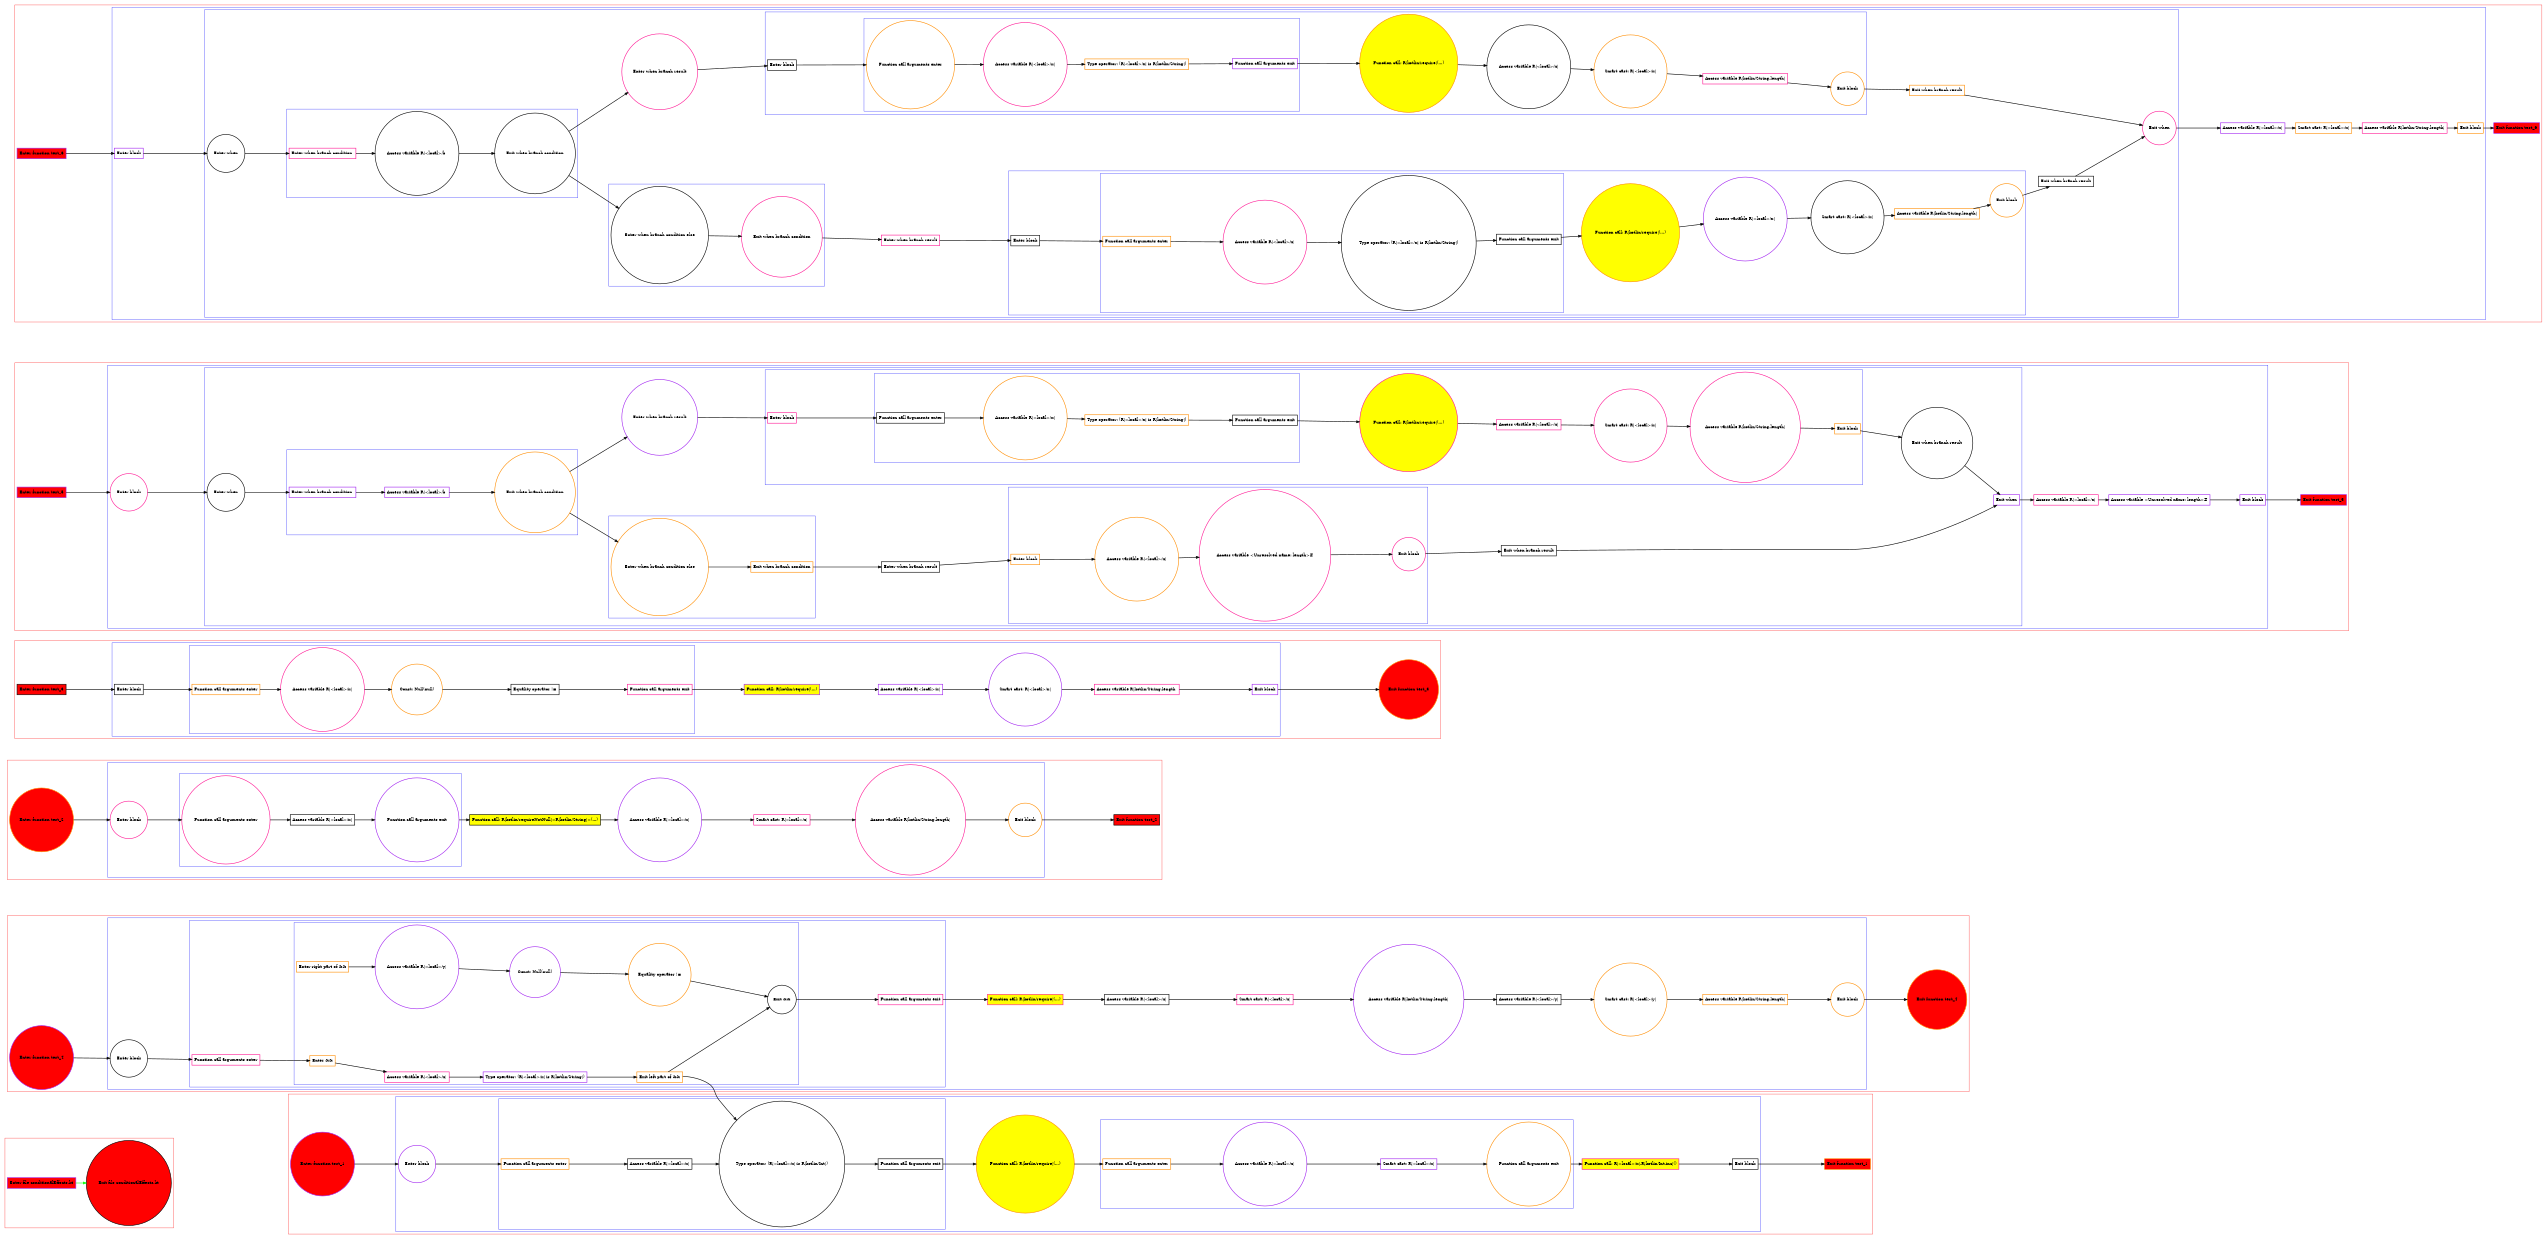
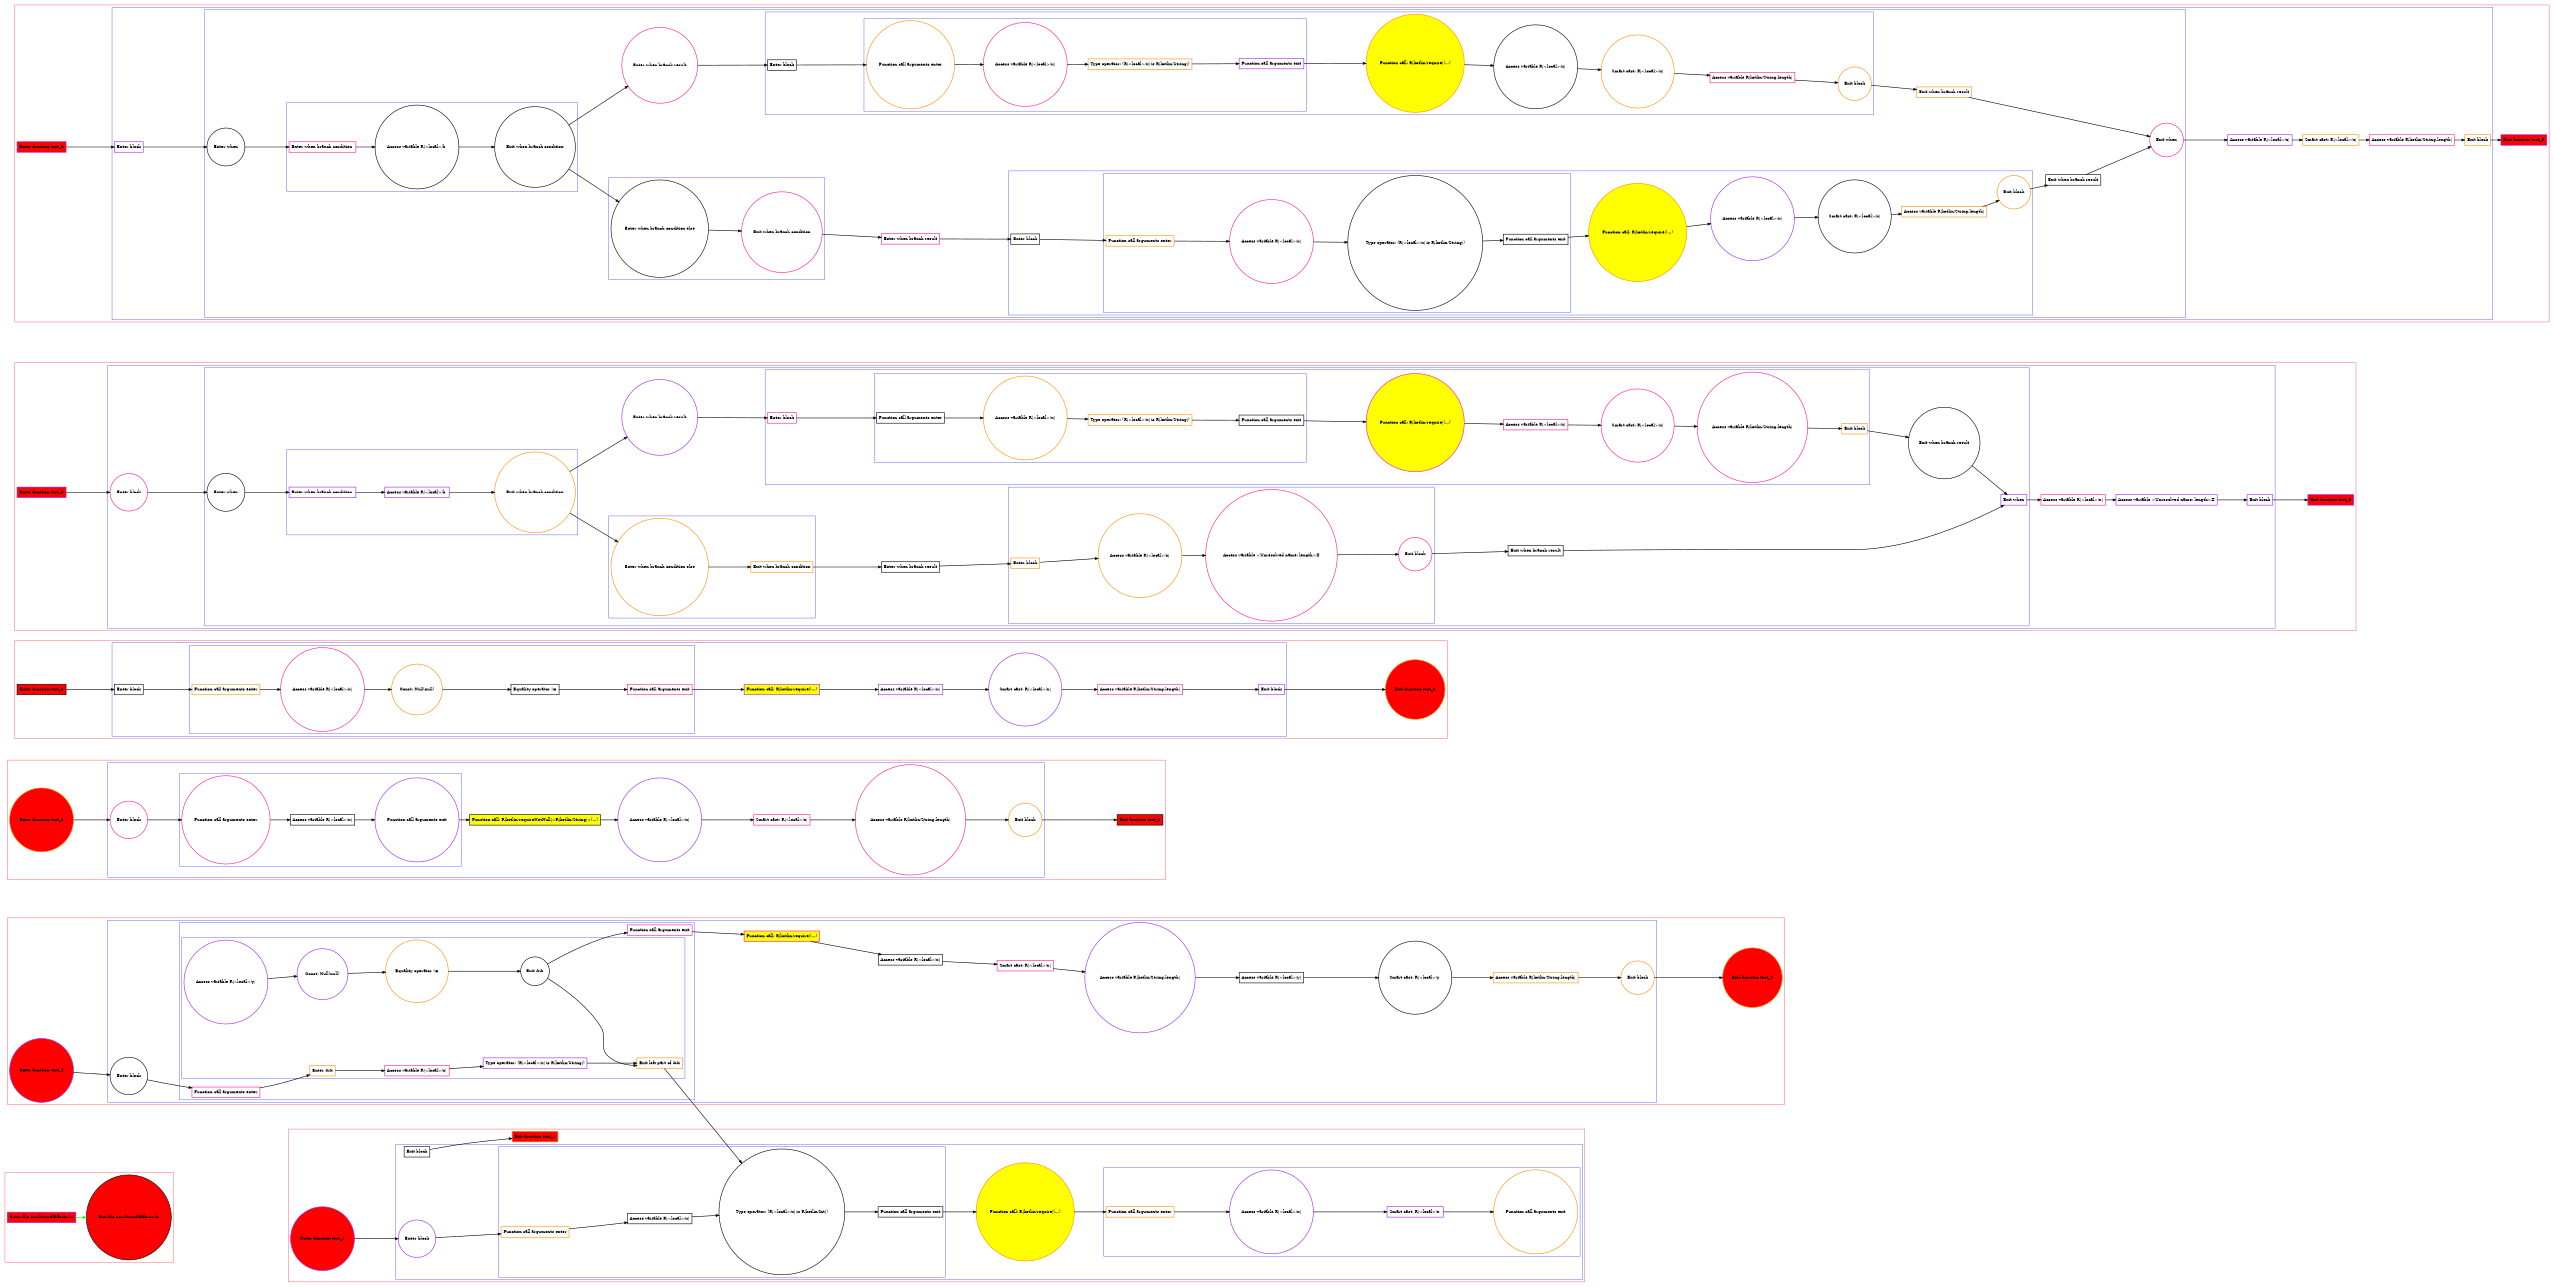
(322, 967) -> none
(1630, 1000) -> (1415, 978)
(718, 1040) -> (597, 1021)
(1630, 1164) -> none
